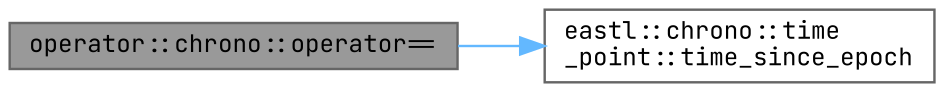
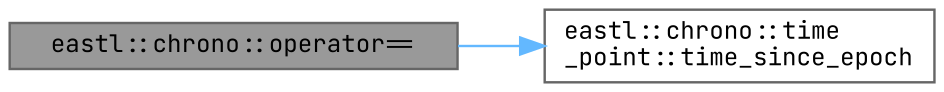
(234, 46) -> (234, 46)
